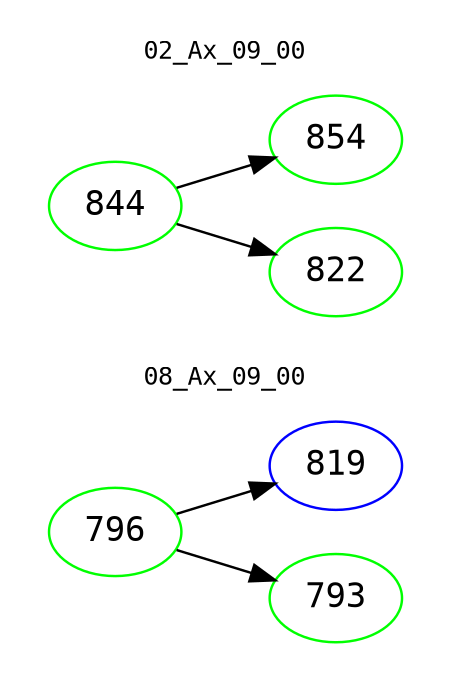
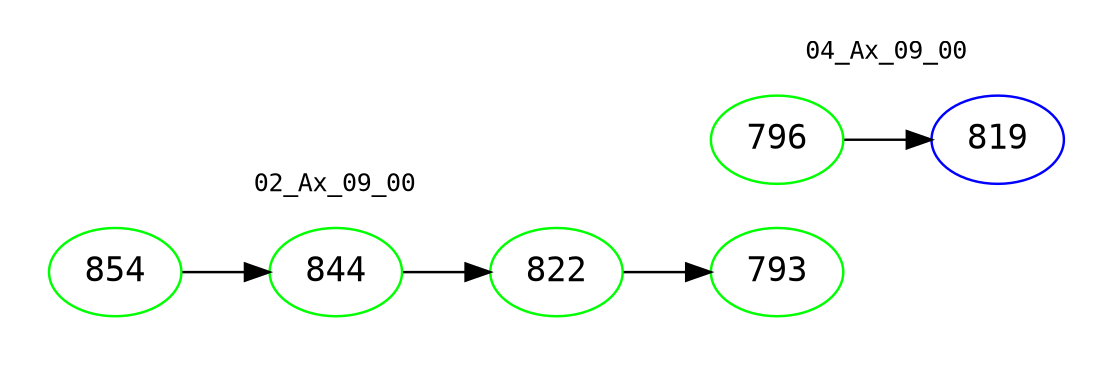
(214, 176) -> (214, 272)
(226, 379) -> (887, 53)
(214, 561) -> (658, 272)
